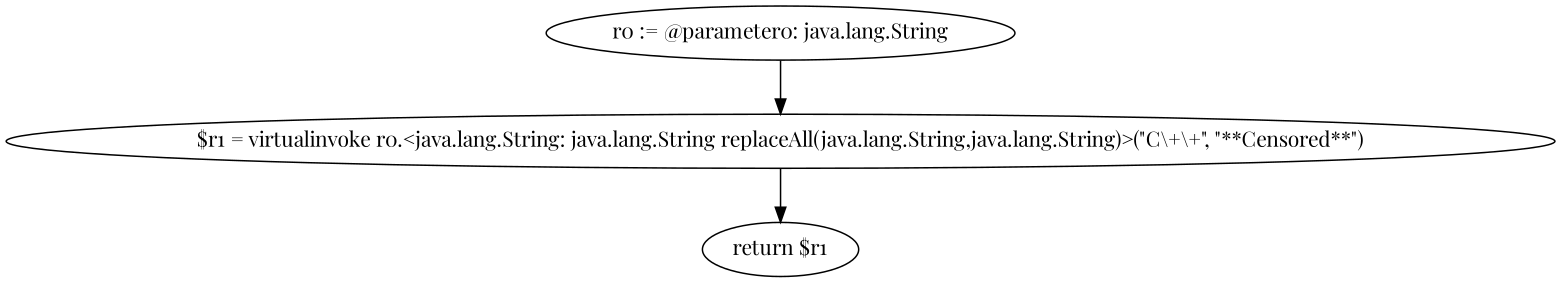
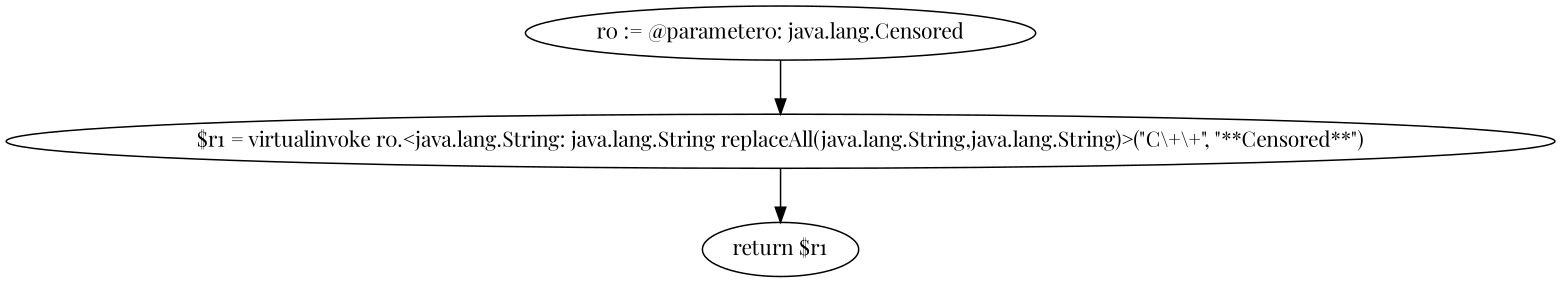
(781, 33) -> (781, 33)
